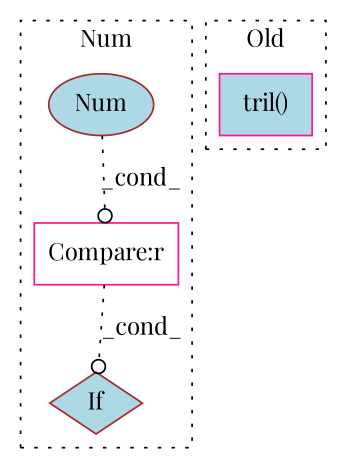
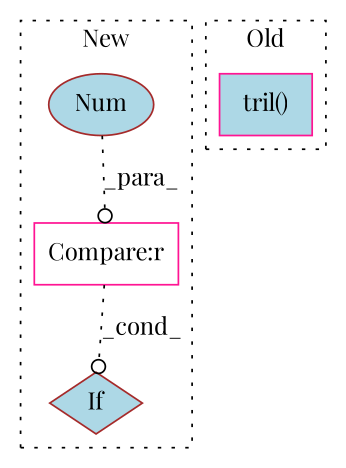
(106, 40) -> (106, 40)
(142, 179) -> (142, 179)
